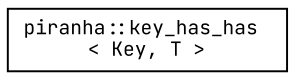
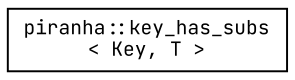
(147, 40) -> (147, 40)
